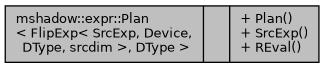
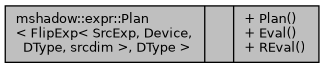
(274, 33) -> (270, 33)
